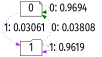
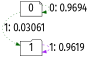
(3, 27) -> (3, 27)
(51, 31) -> none
